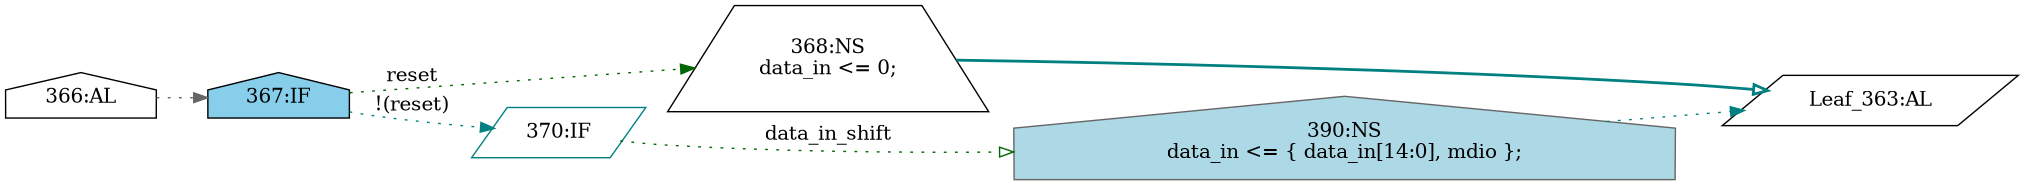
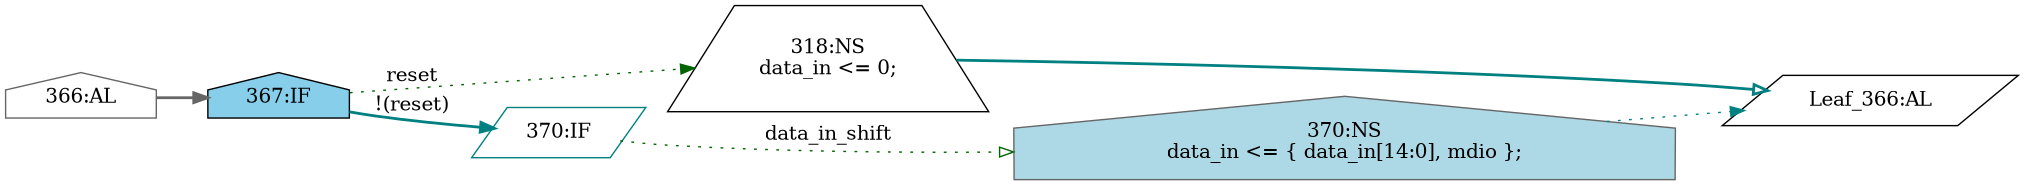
(828, 59) -> (828, 59)
(81, 98) -> (81, 98)
(175, 98) -> (175, 98)
(1870, 100) -> (1870, 100)
(415, 121) -> (415, 121)
(1345, 142) -> (1345, 142)
